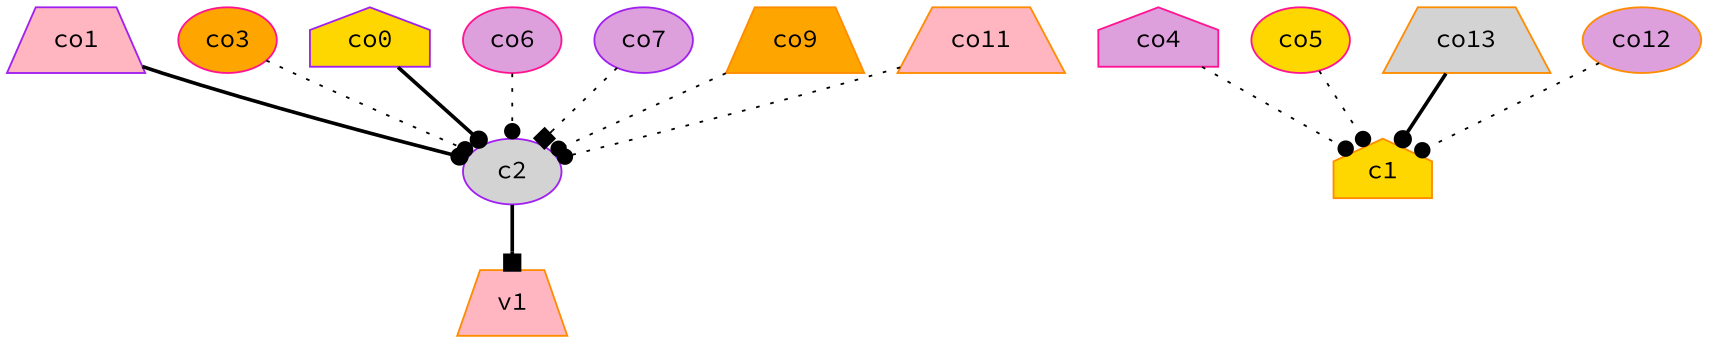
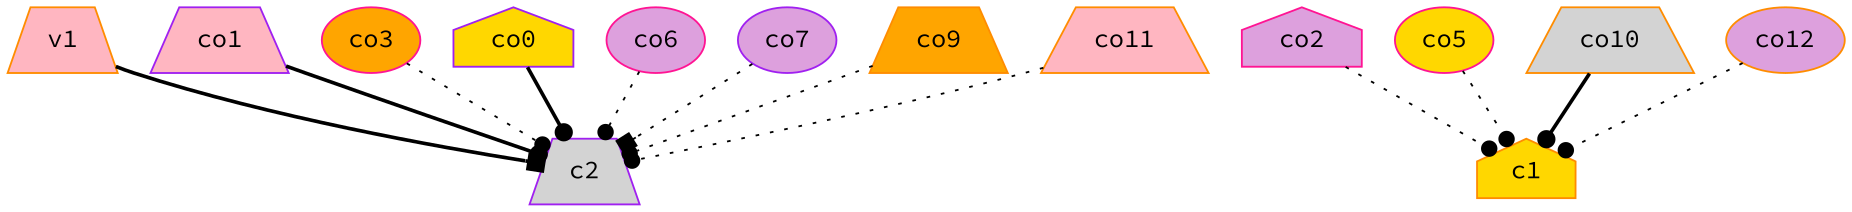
(1158, 40) -> (1302, 40)
(1467, 40) -> (1610, 40)
(512, 172) -> (585, 172)
(512, 228) -> (319, 122)
